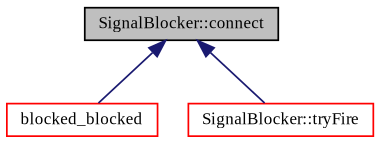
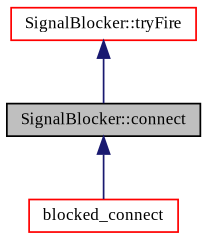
(238, 78) -> (104, 81)
(82, 120) -> (104, 216)
